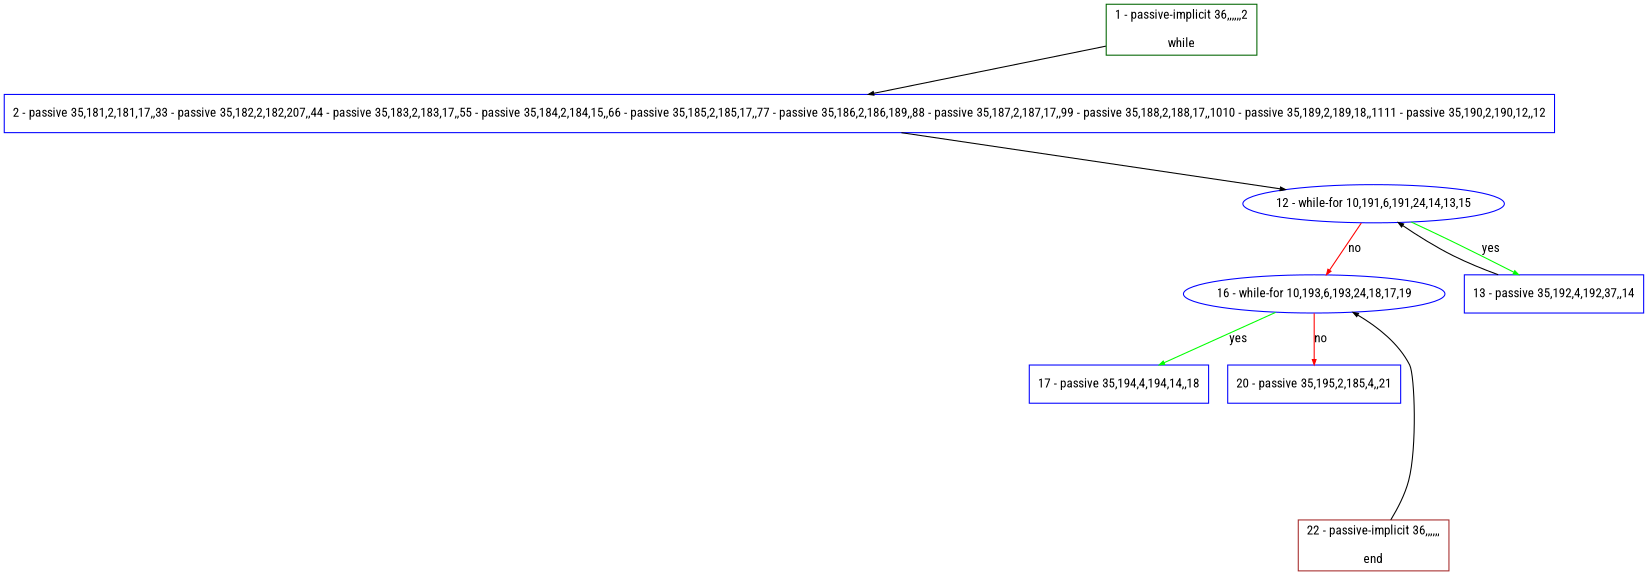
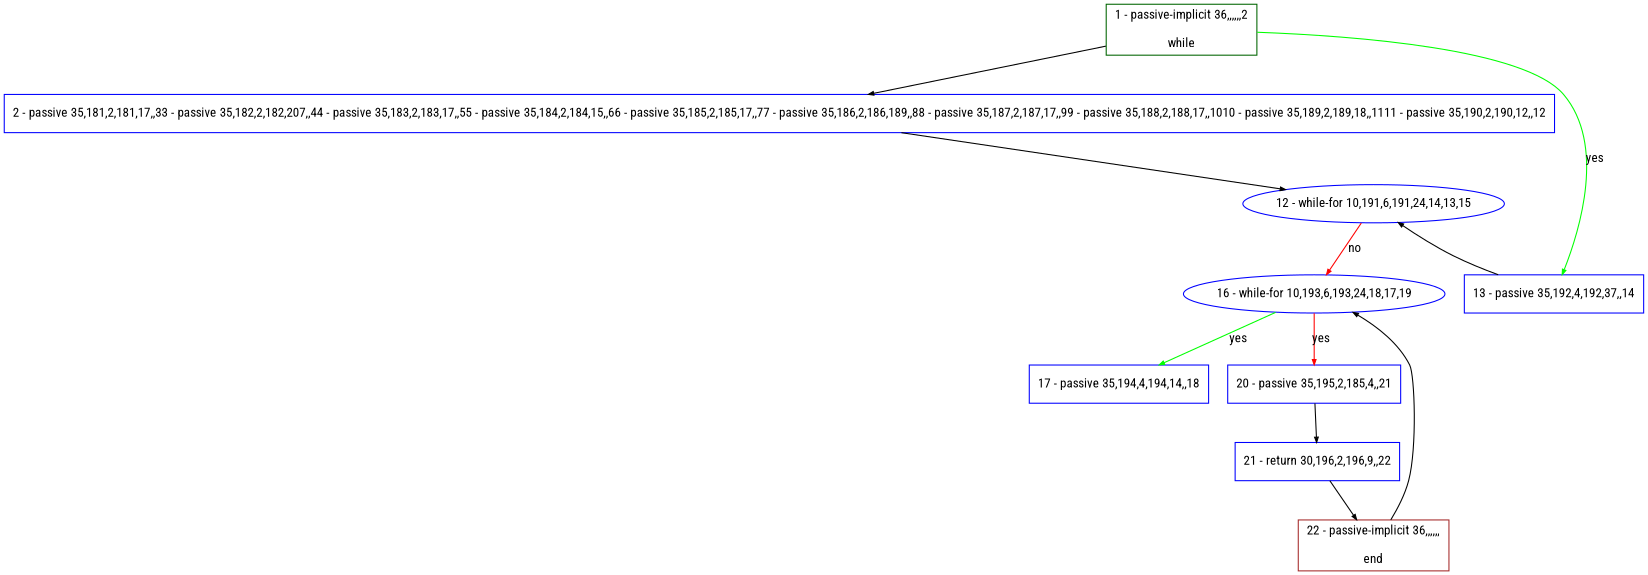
(1463, 247) -> (1505, 64)
(1321, 339) -> (1321, 339)
none -> (1317, 462)
